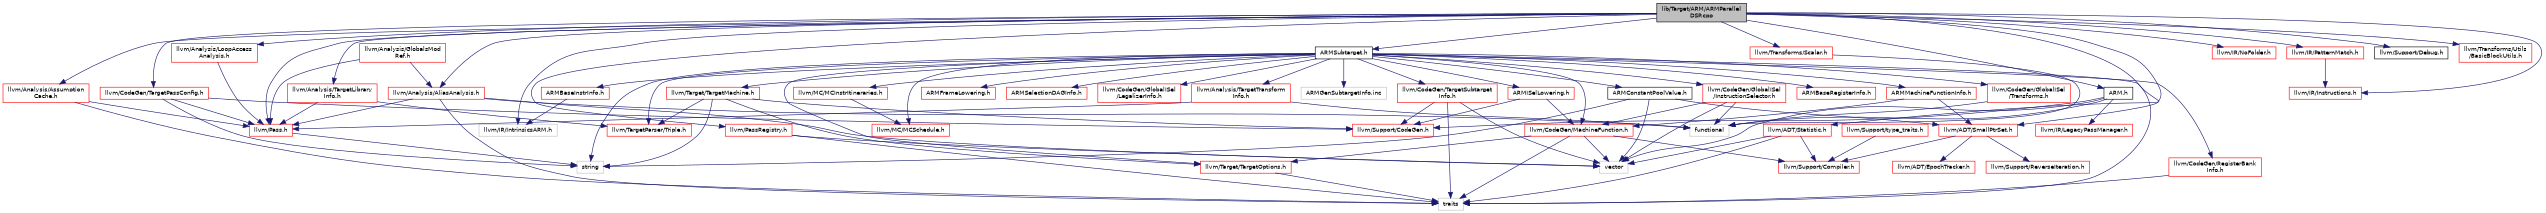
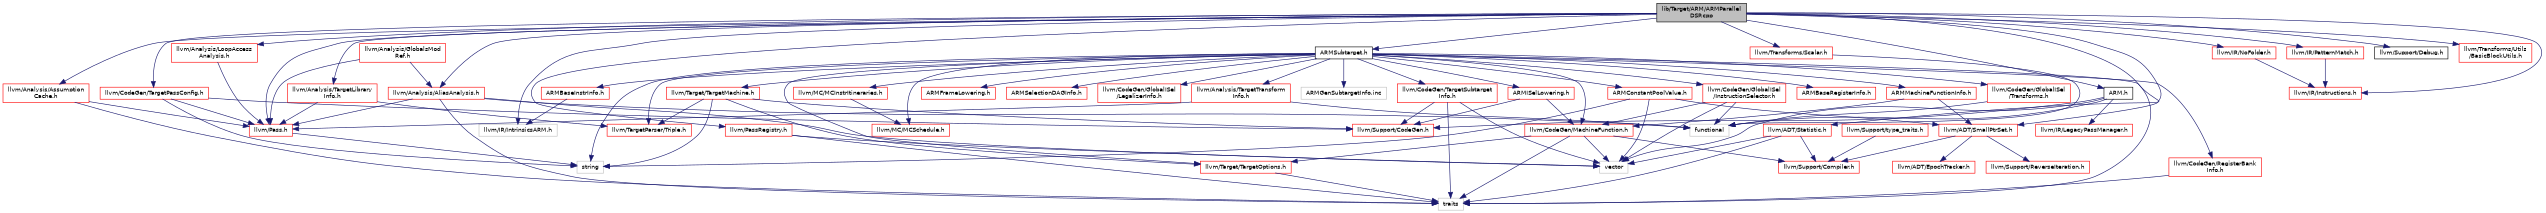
none -> (2282, 72)
(1650, 93) -> (1650, 93)
